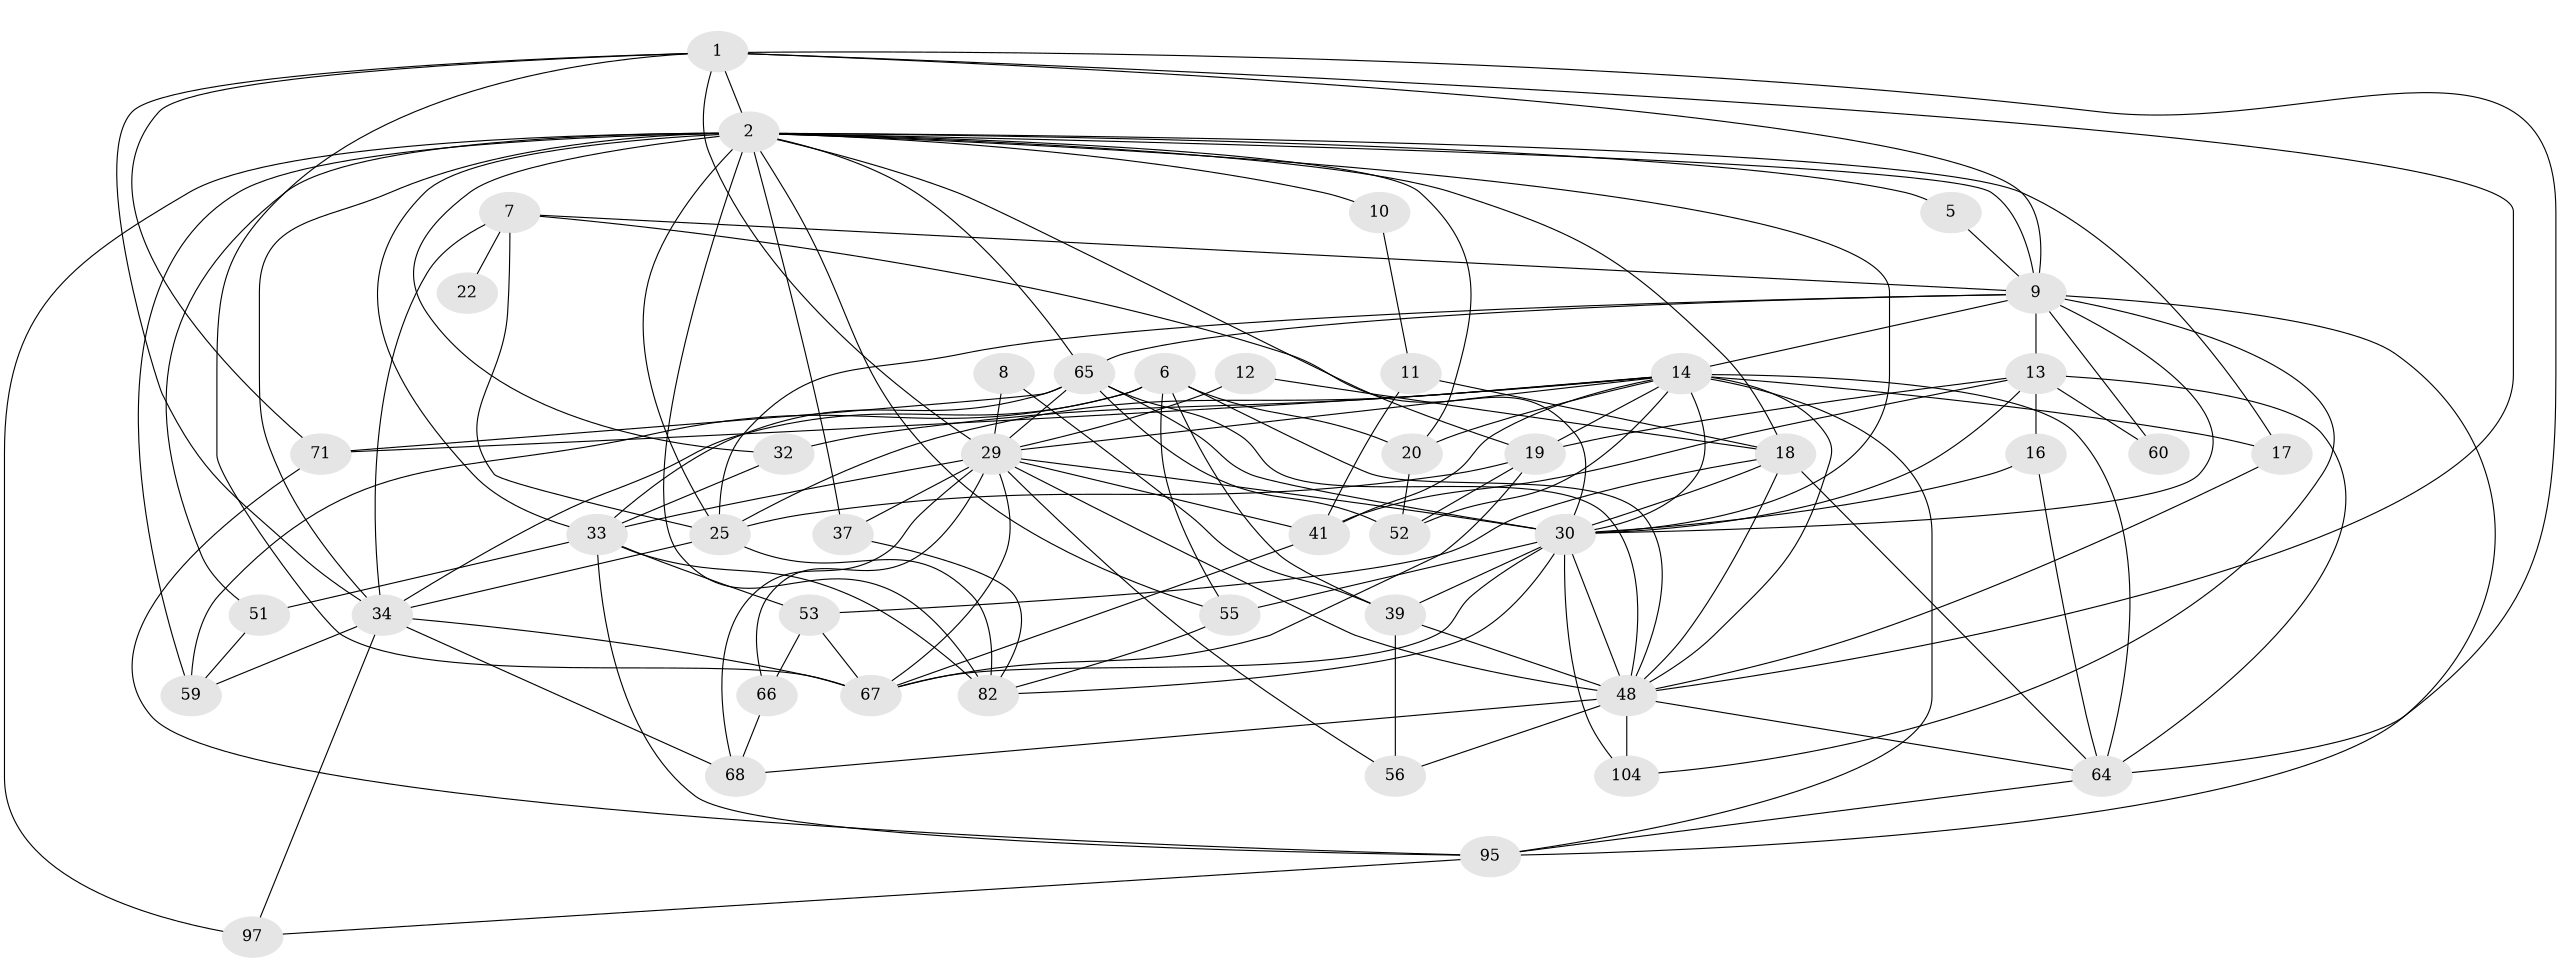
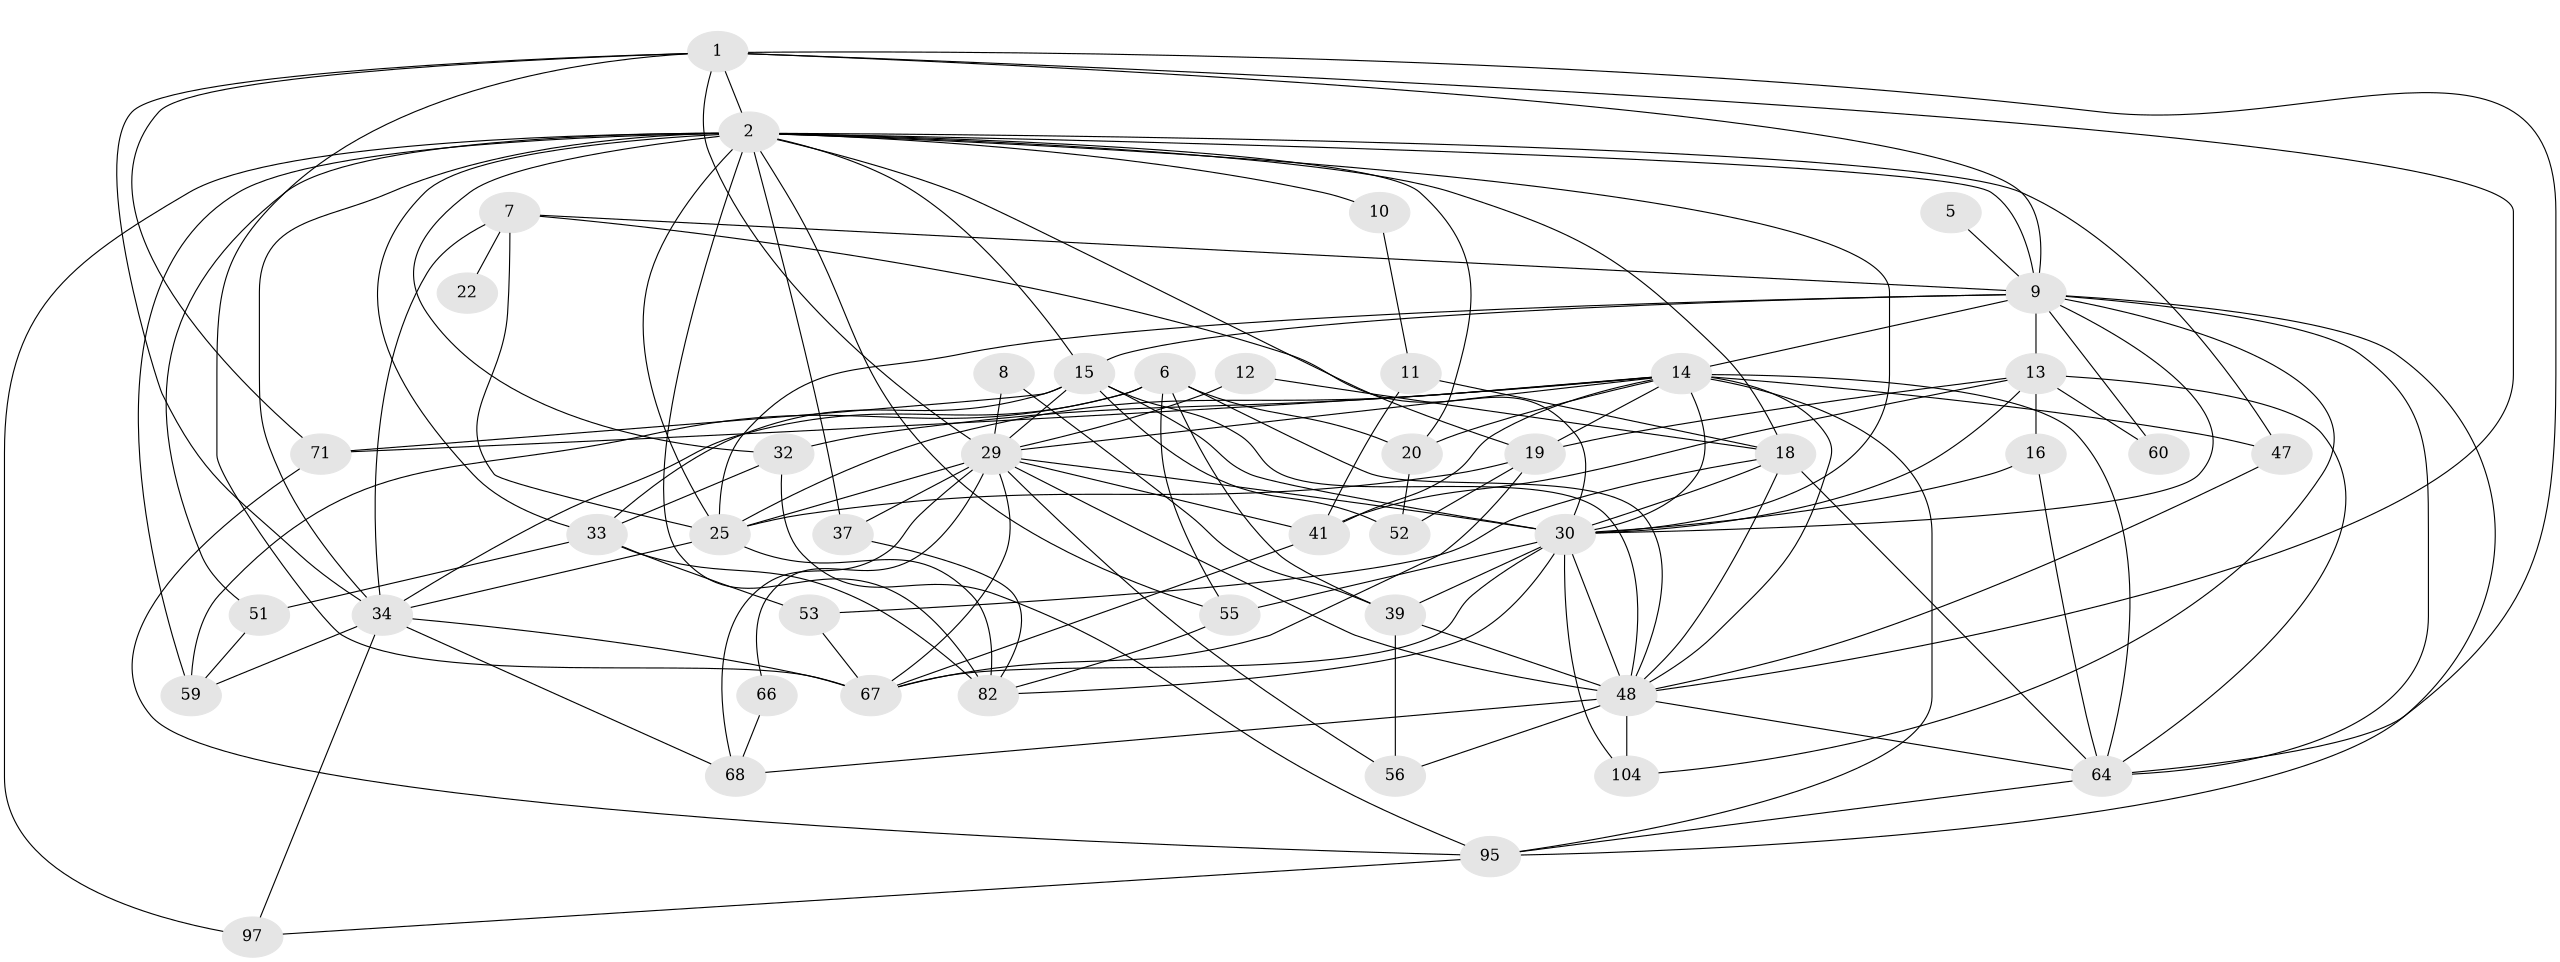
(1355, 146) -> none
(1085, 374) -> (1085, 374)
(2282, 454) -> (2282, 454)
(1596, 460) -> none
(777, 495) -> (856, 494)
none -> (2428, 506)
(788, 655) -> none
(736, 811) -> (1107, 645)
